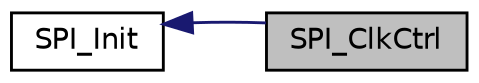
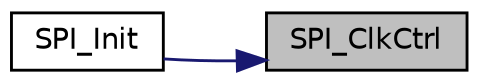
(229, 22) -> (200, 61)
